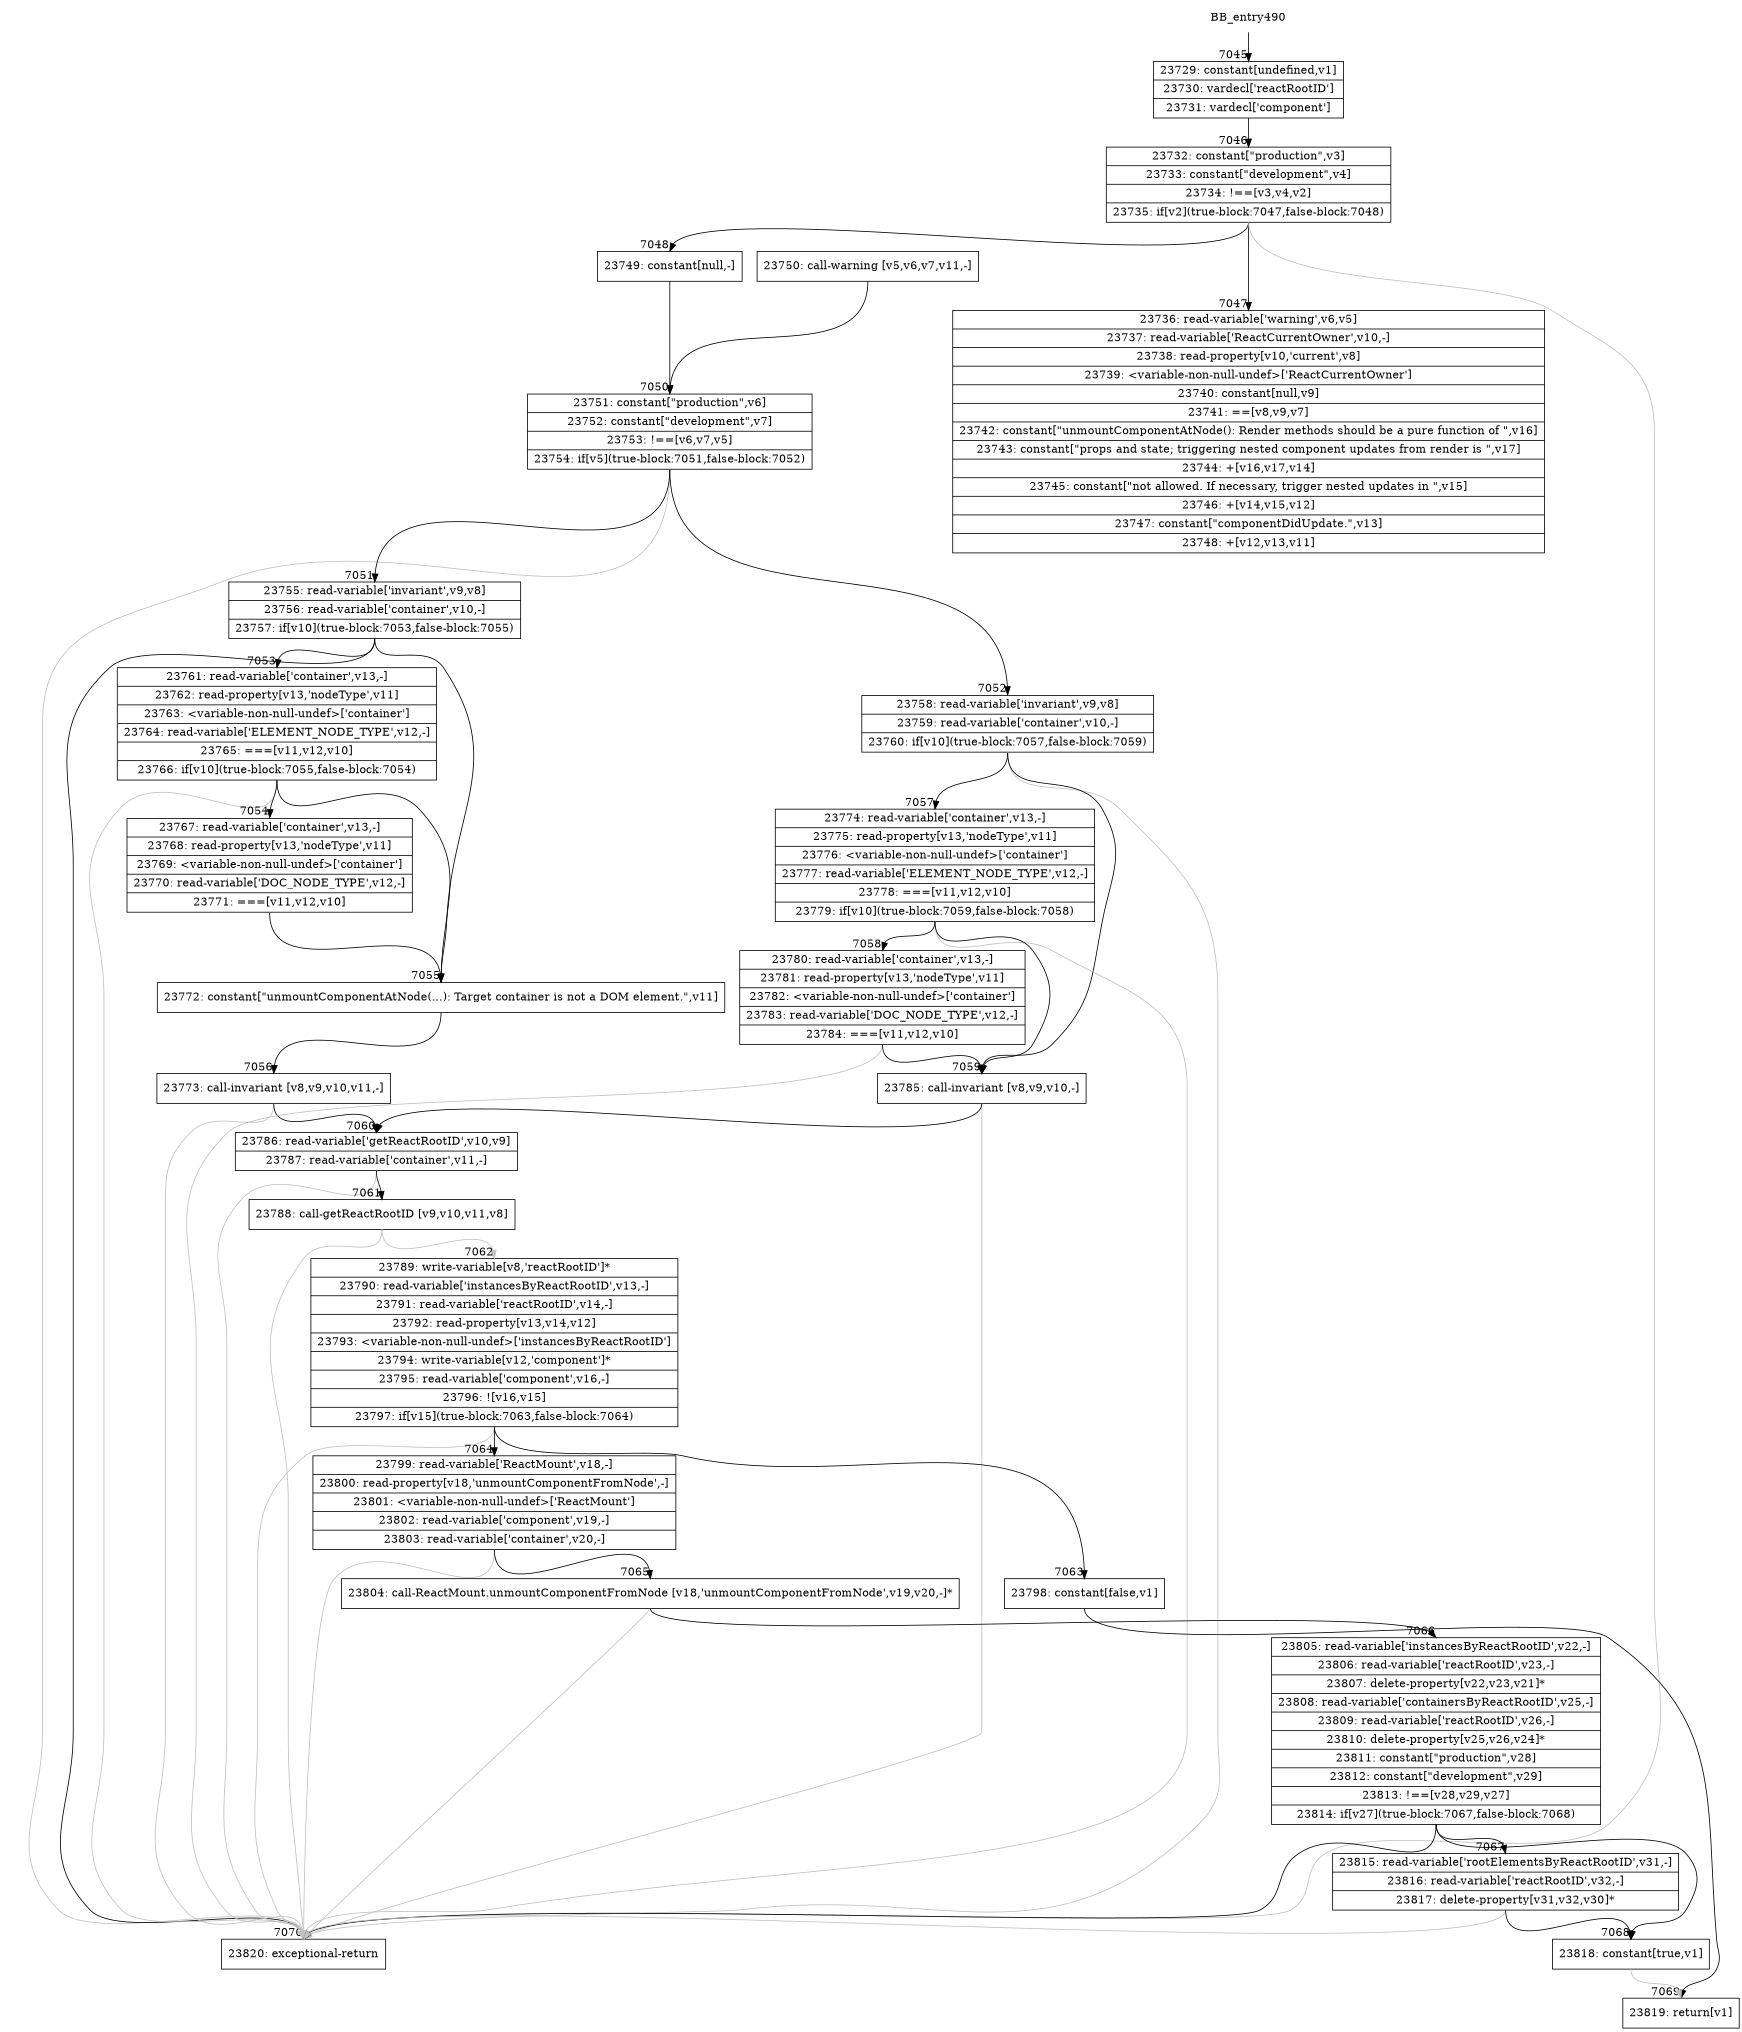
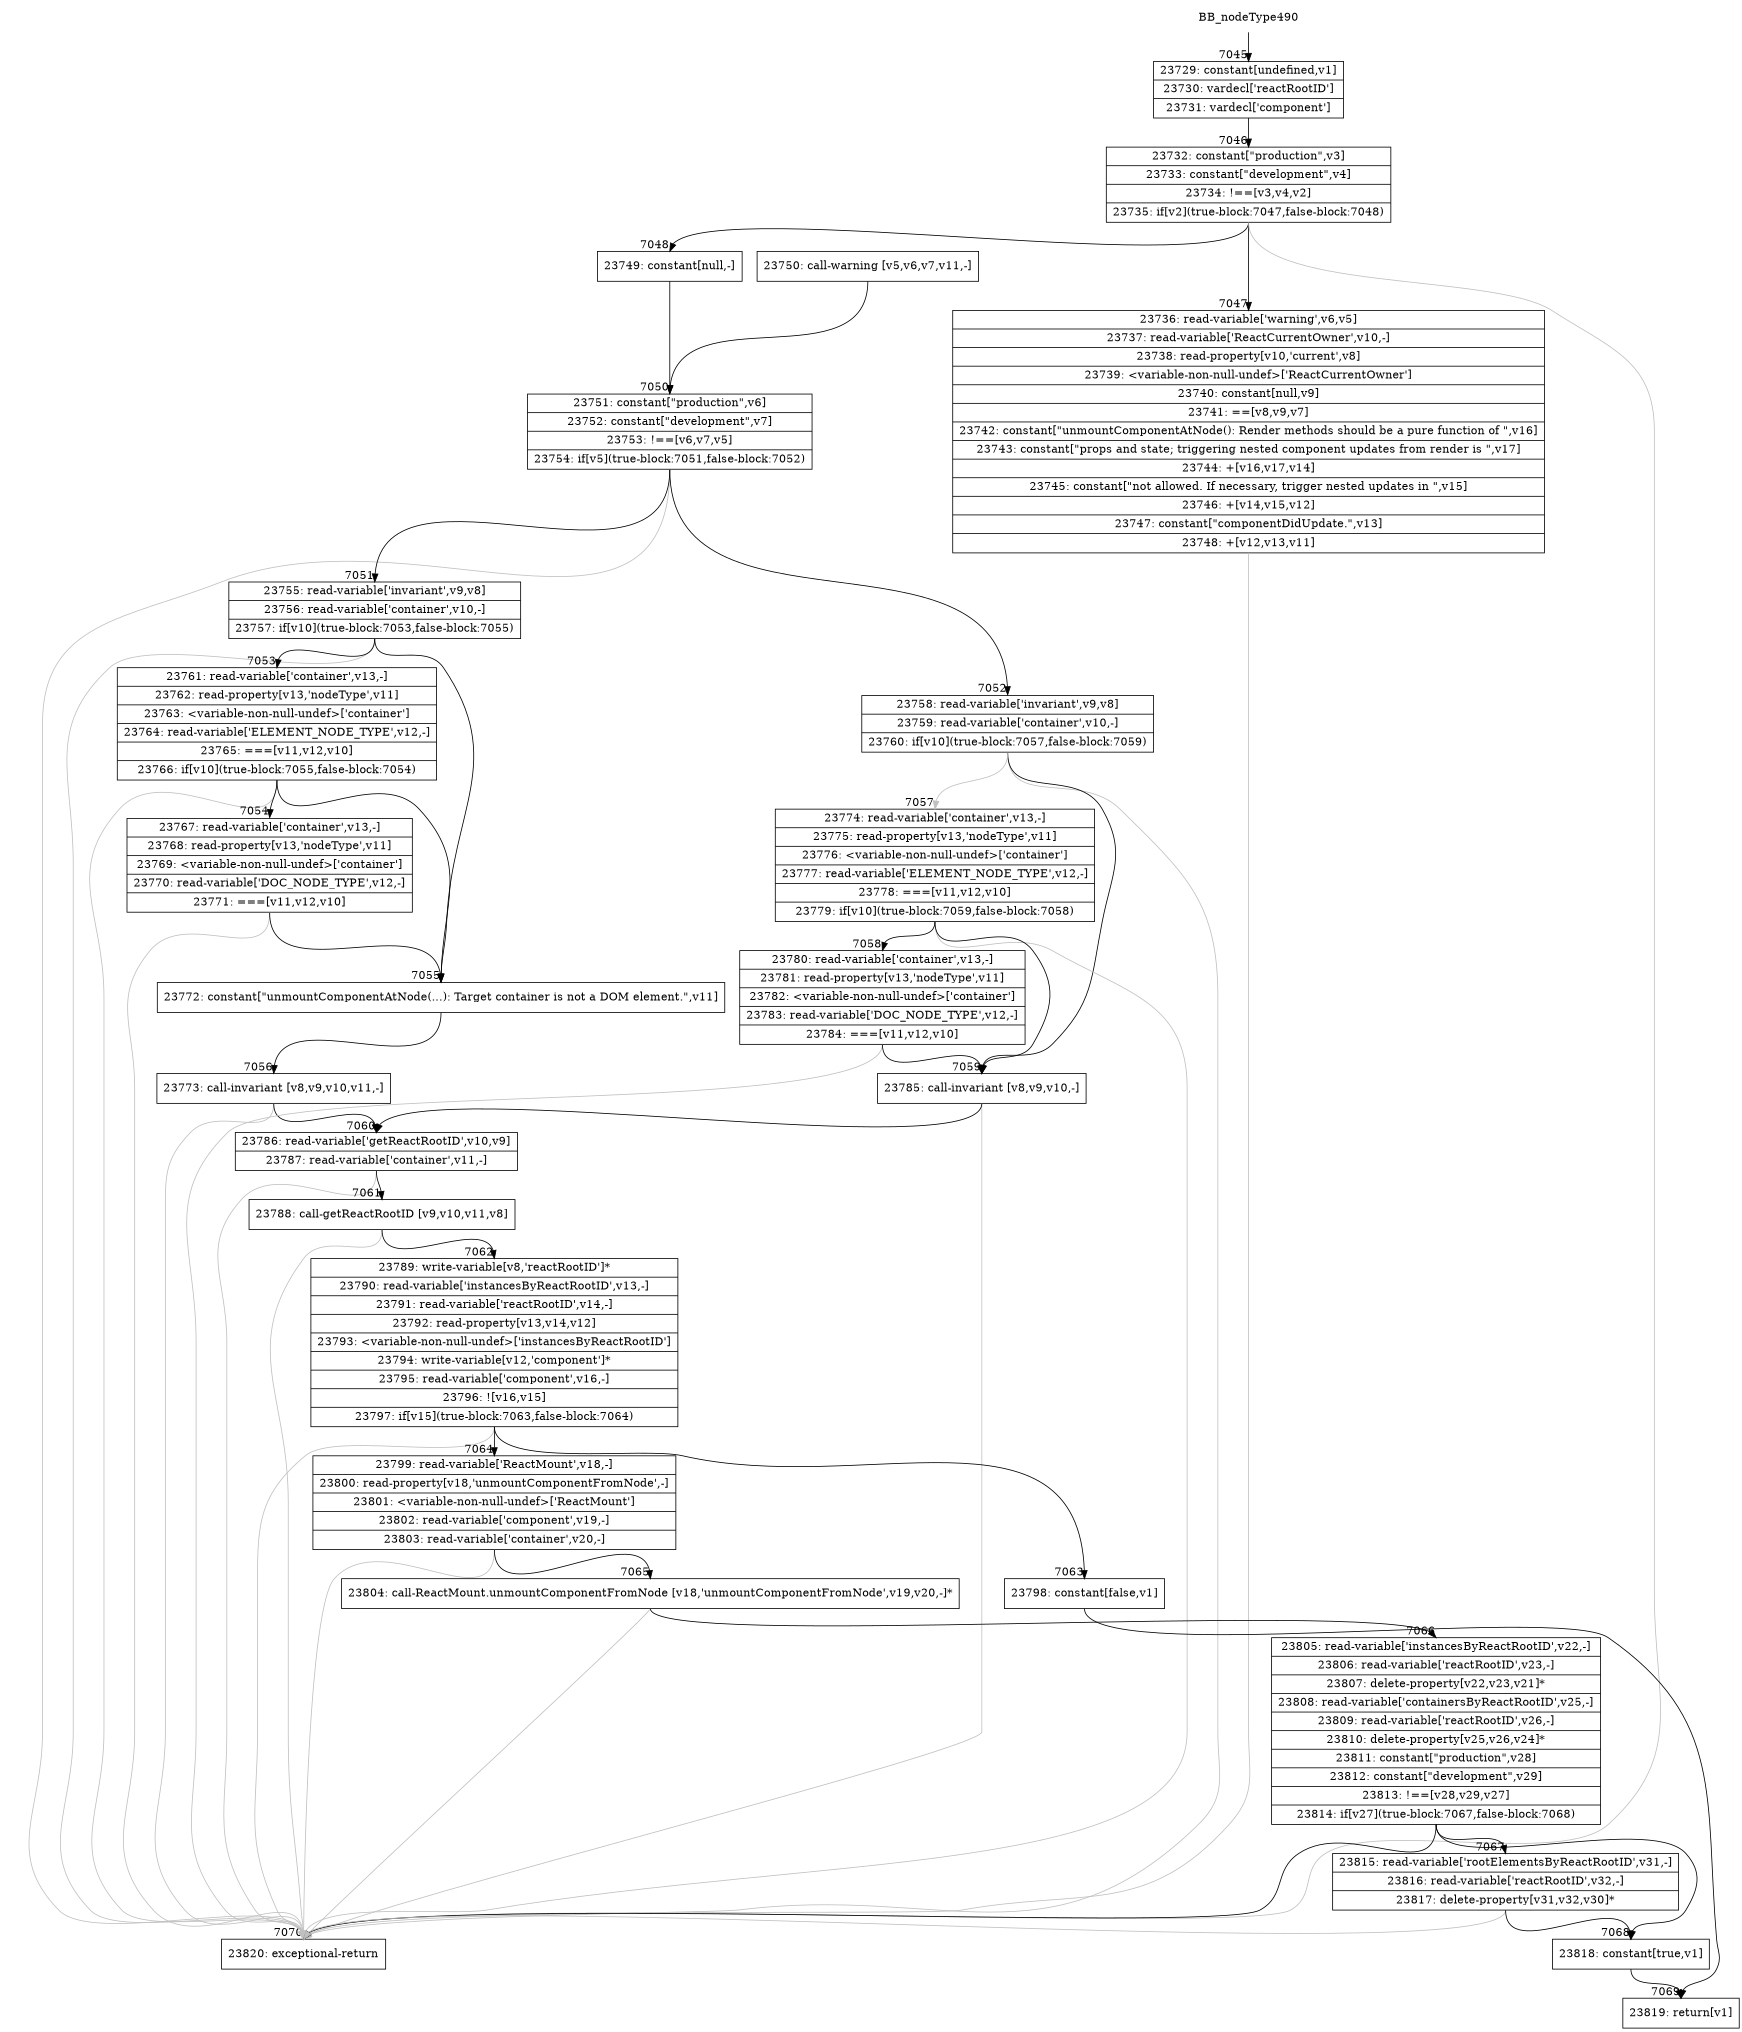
(1249, 18) -> (1249, 18)
(975, 780) -> (975, 780)
(434, 1245) -> (434, 1245)
(73, 1256) -> (73, 1256)
none -> (135, 1444)
none -> (1249, 1663)
(1652, 1983) -> (1652, 1983)
